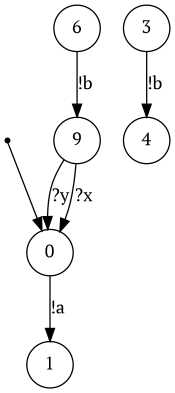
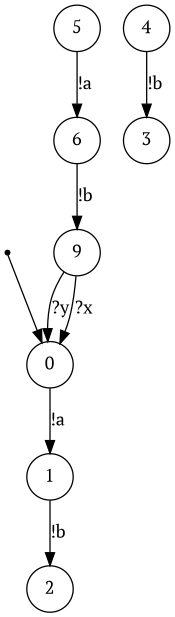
none -> (77, 28)
(147, 78) -> (147, 78)
none -> (50, 589)
